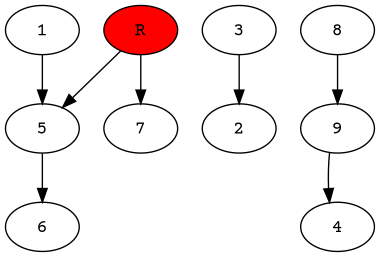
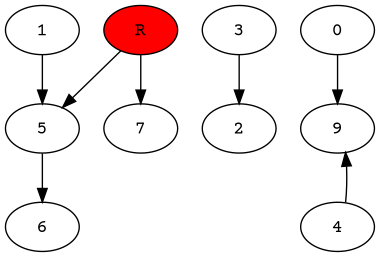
(338, 30) -> (338, 30)
(328, 171) -> (347, 184)
